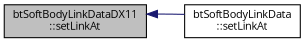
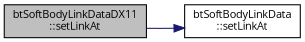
(171, 14) -> (160, 28)
